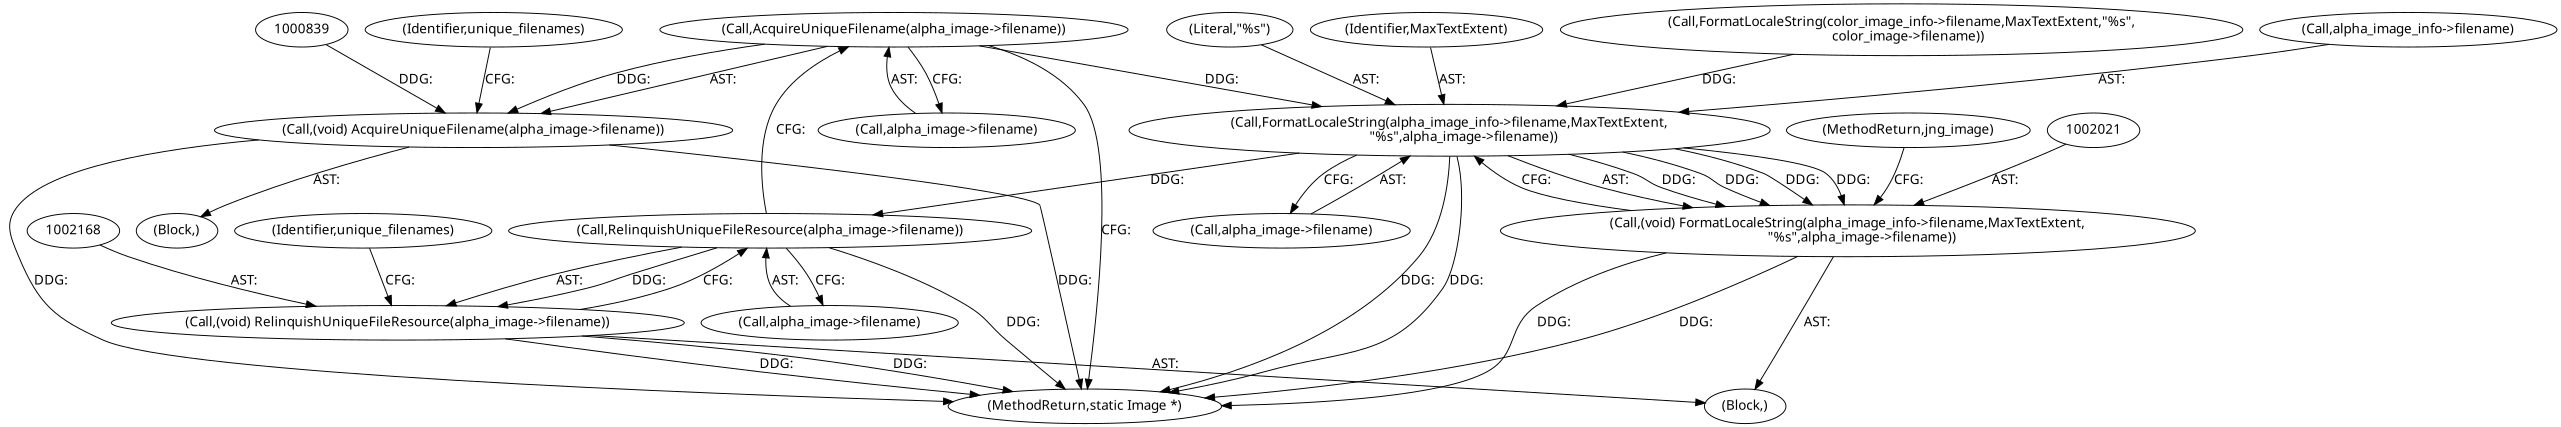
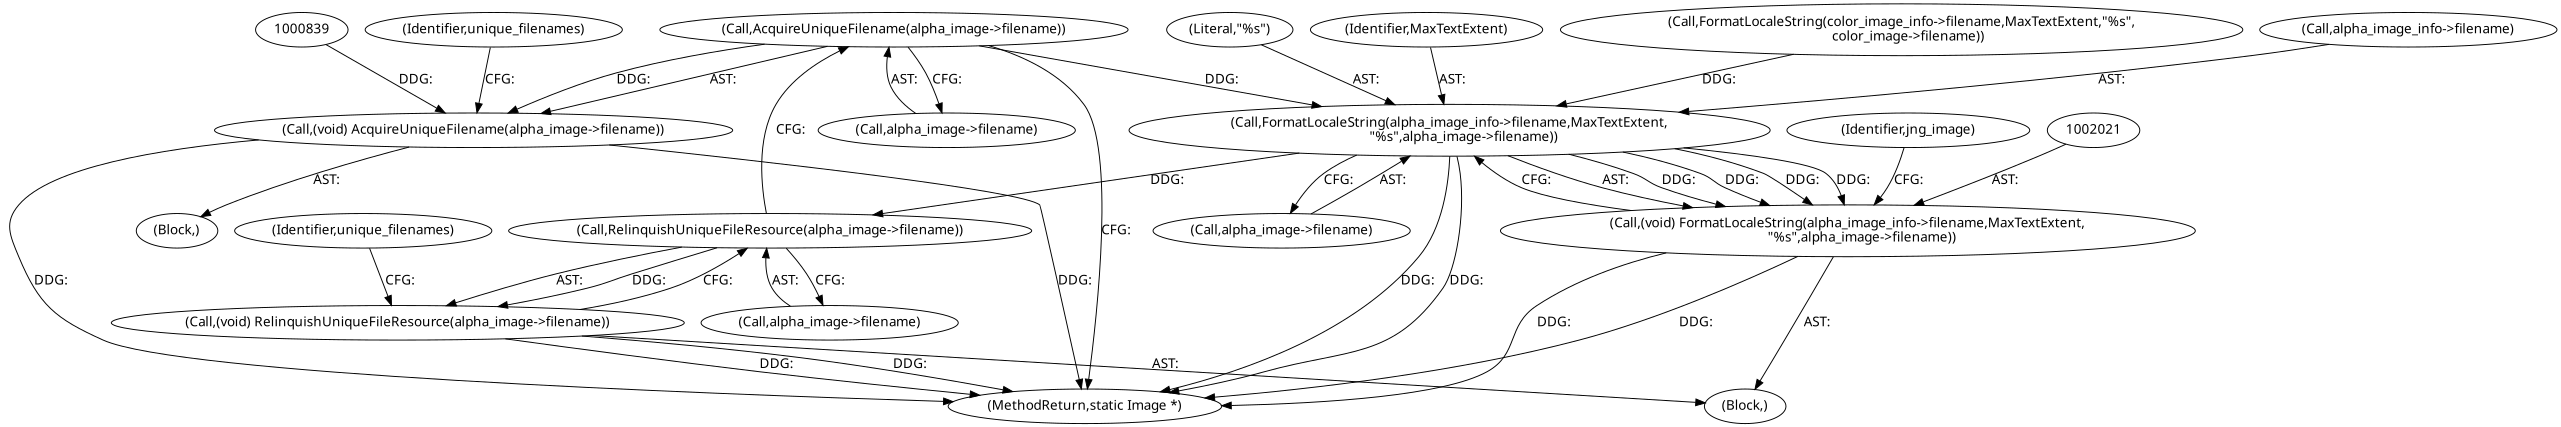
(1908, 130) -> (1908, 130)
(73, 231) -> none
(954, 298) -> none
